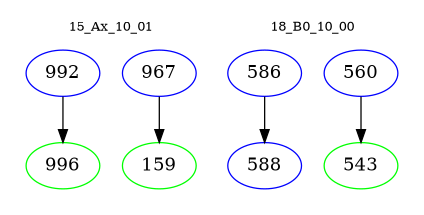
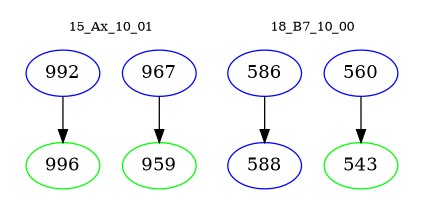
(313, 28) -> (313, 28)
(159, 166) -> (159, 166)
